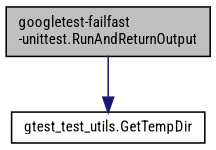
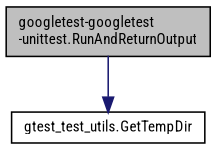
(108, 32) -> (108, 32)
